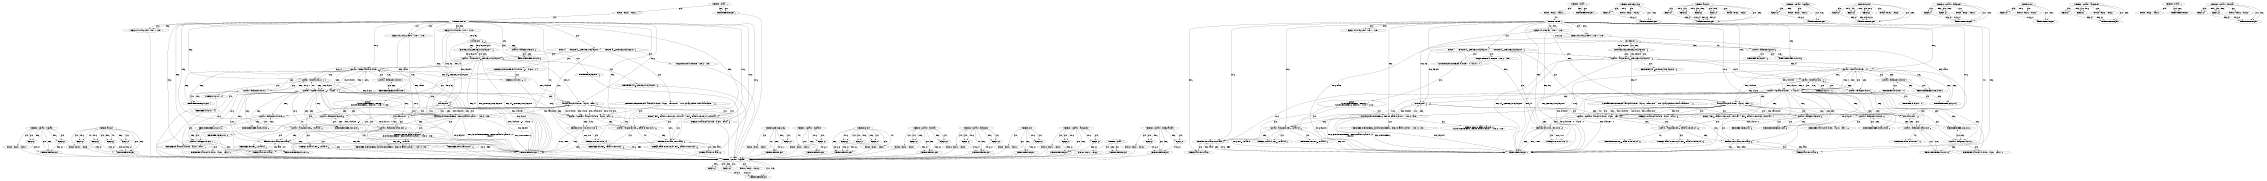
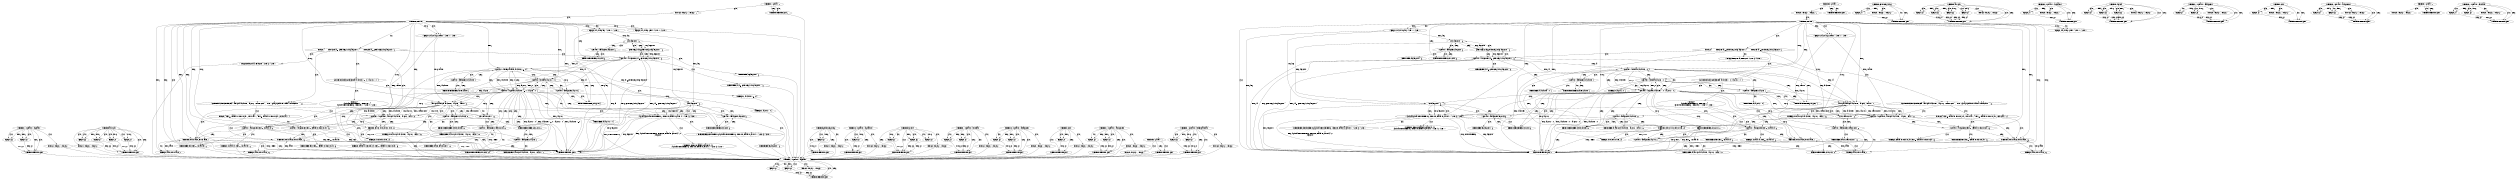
(516, 74) -> (430, 89)
none -> (1689, 85)
